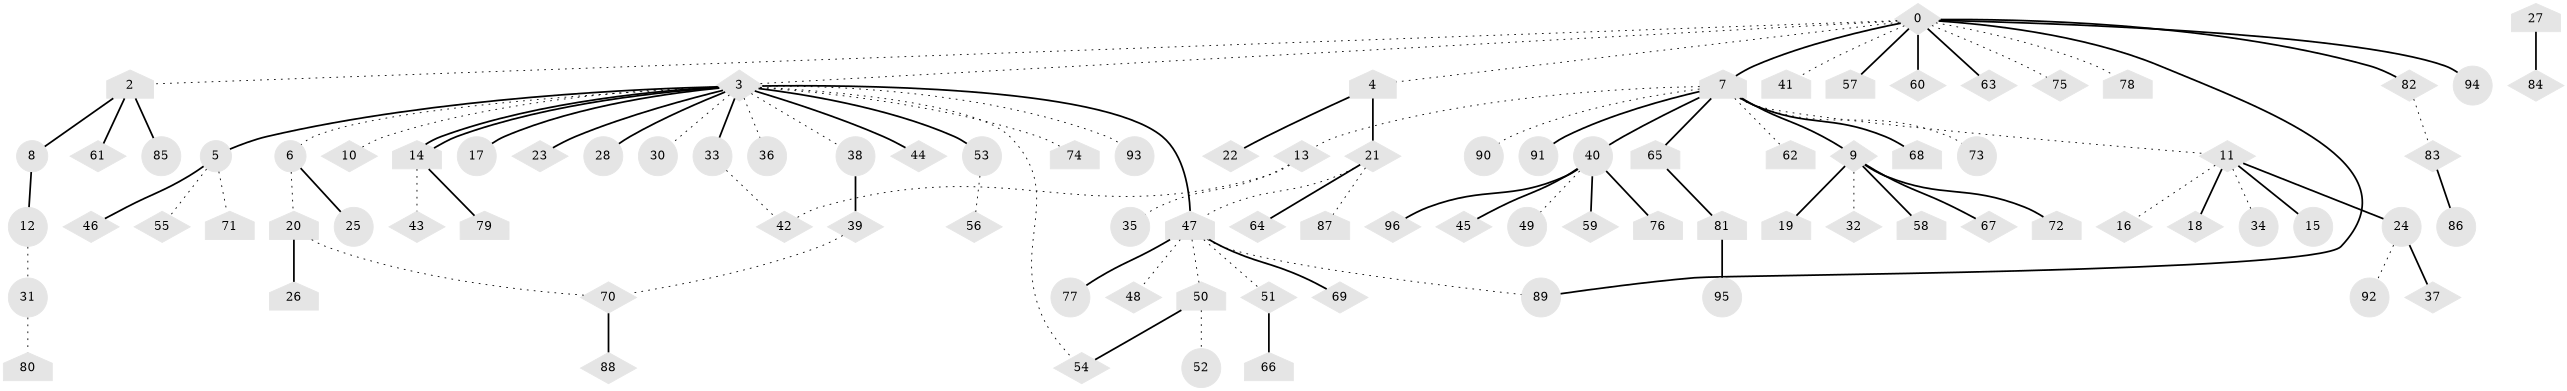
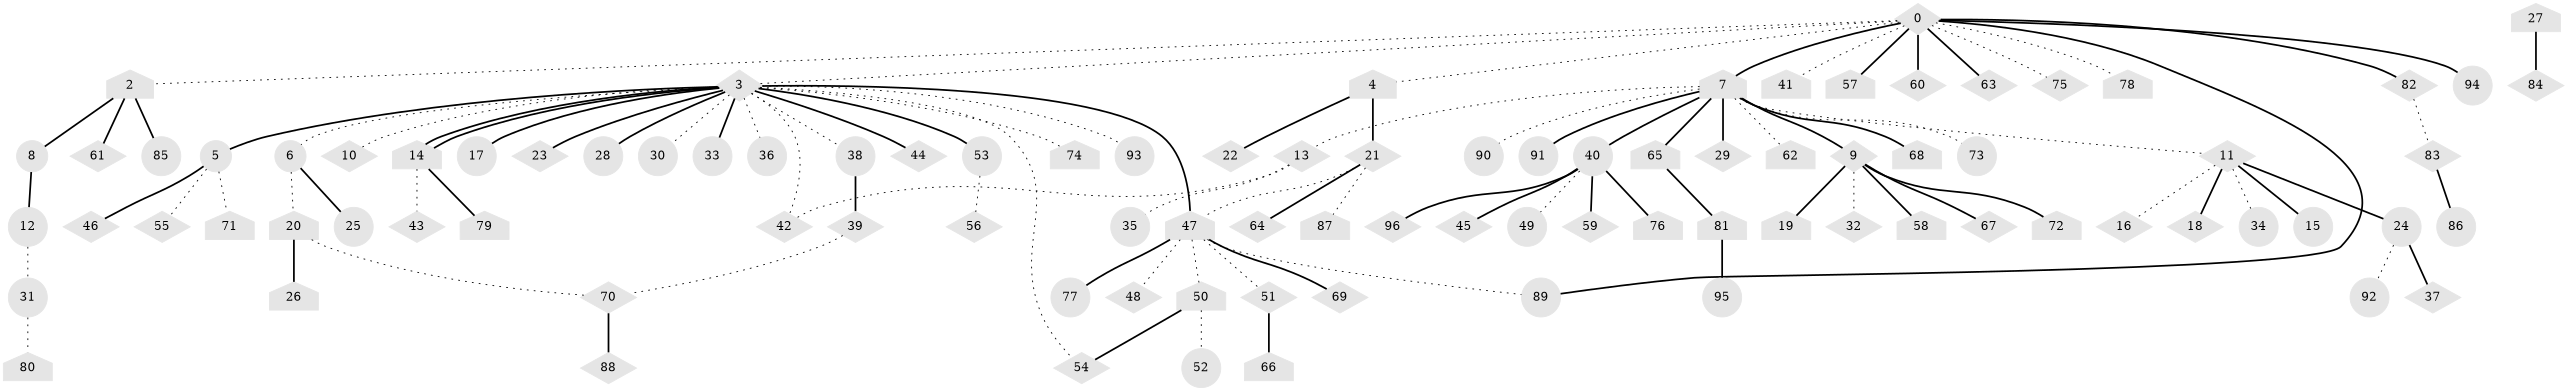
none -> (1723, 156)
(750, 193) -> (798, 145)
